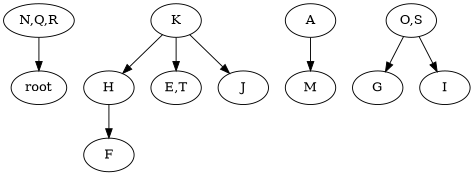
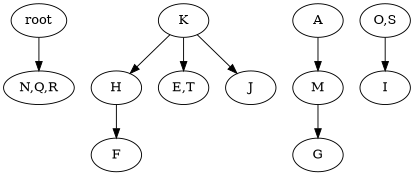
(39, 50) -> (39, 50)
(397, 50) -> (318, 117)
